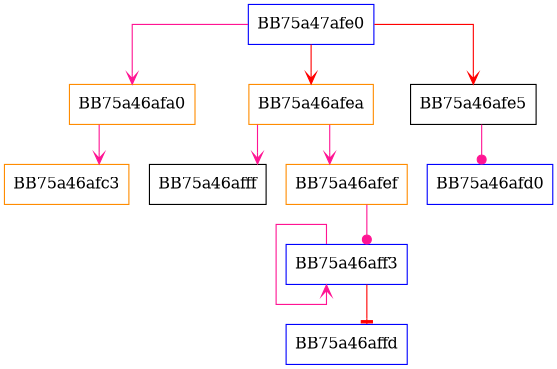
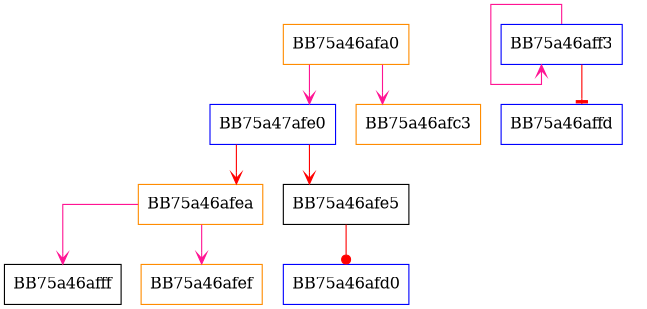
(166, 24) -> (309, 79)
(482, 140) -> (346, 240)
(367, 220) -> none
